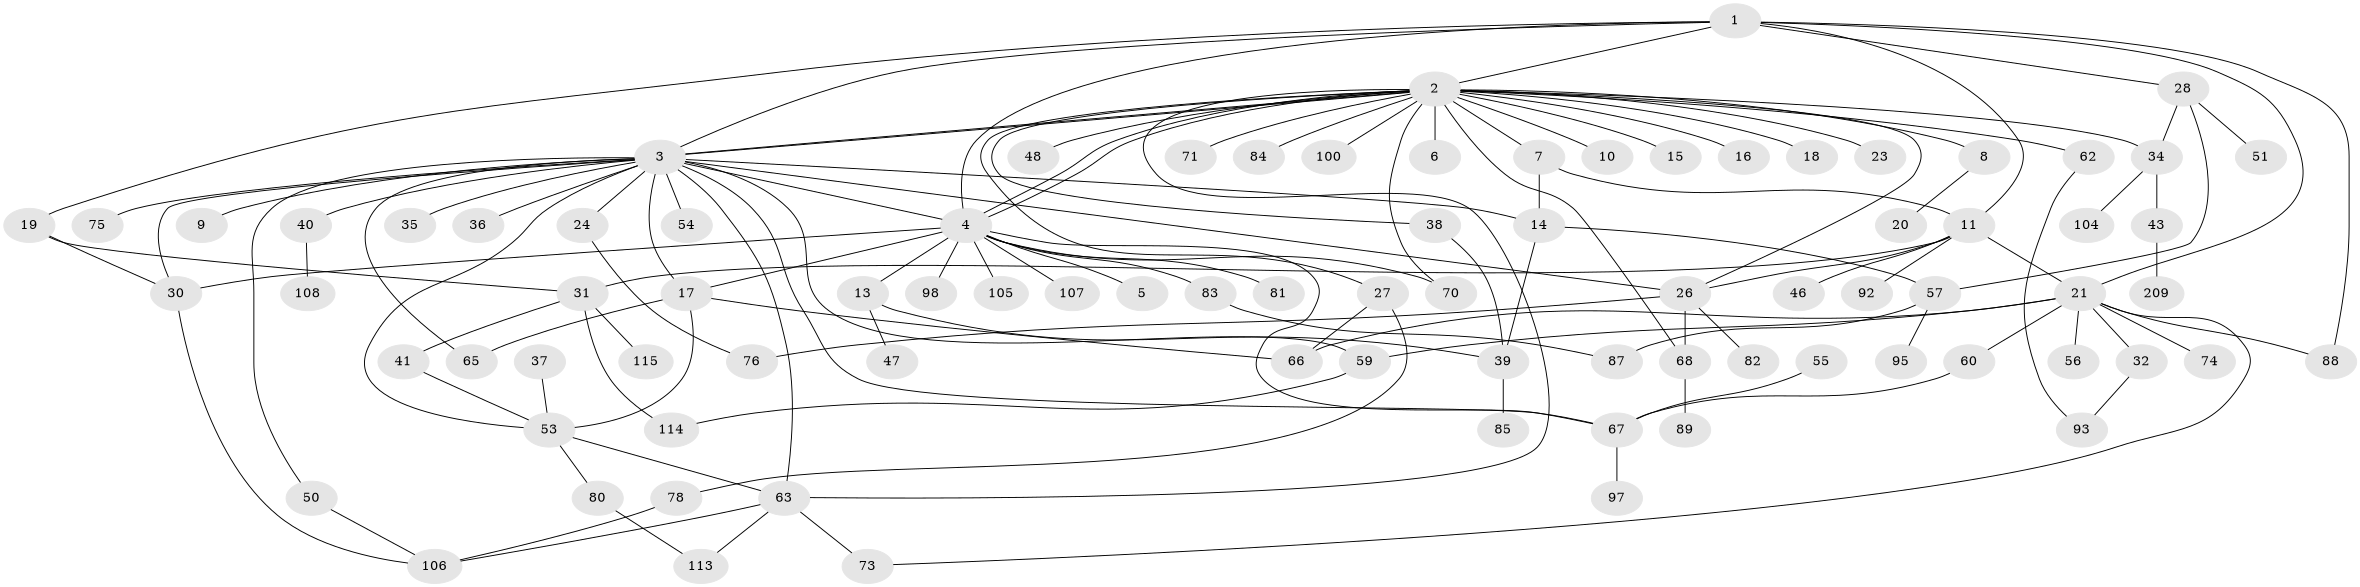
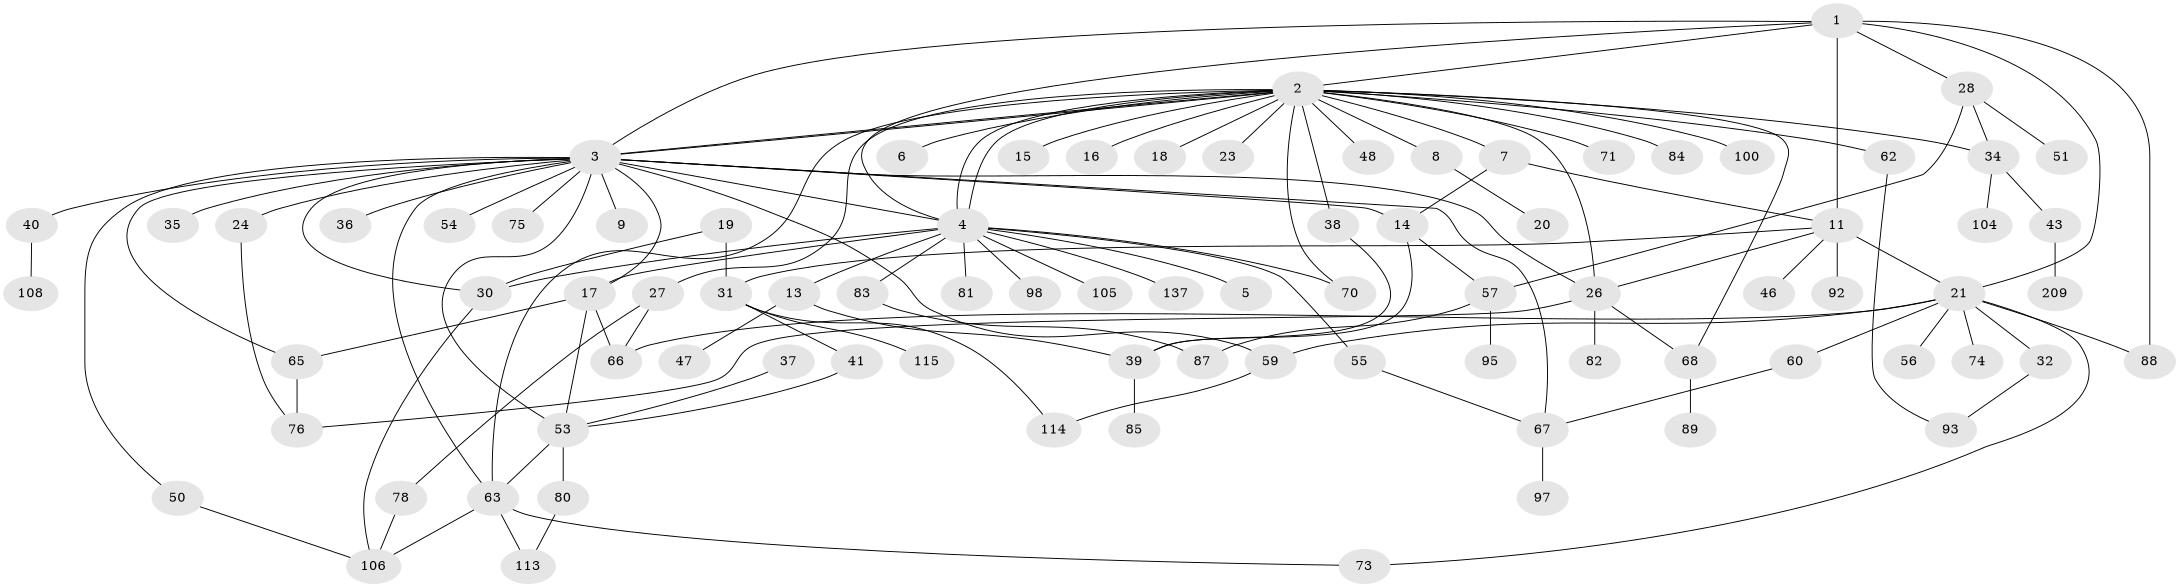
(872, 62) -> none
(1607, 157) -> none
(1072, 294) -> (1176, 294)
(1284, 329) -> (1270, 273)
none -> (297, 396)
